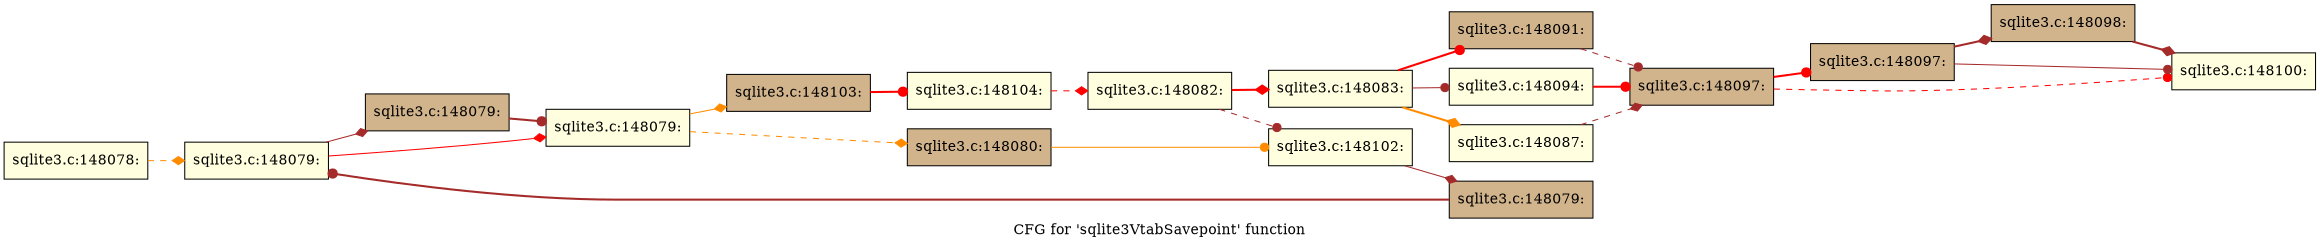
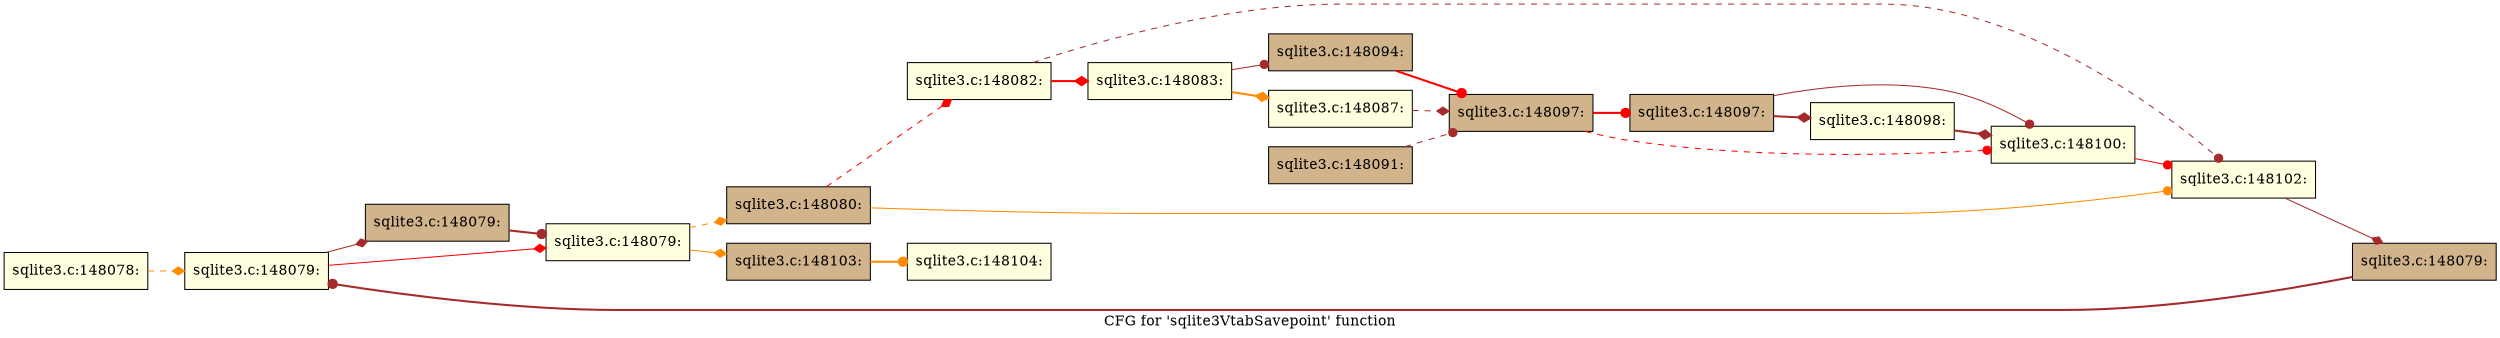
(2063, 23) -> (1882, 121)
(1427, 61) -> none
(1521, 87) -> (1340, 52)
(1063, 91) -> (884, 147)
(885, 92) -> (885, 262)
none -> (2149, 161)
